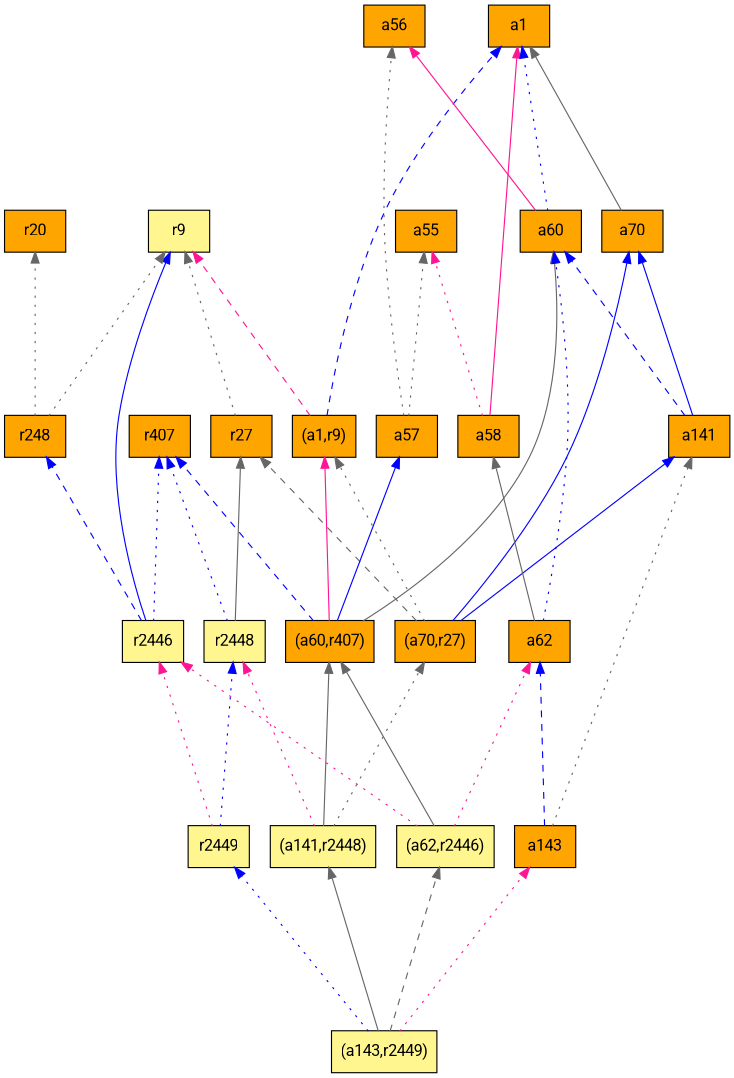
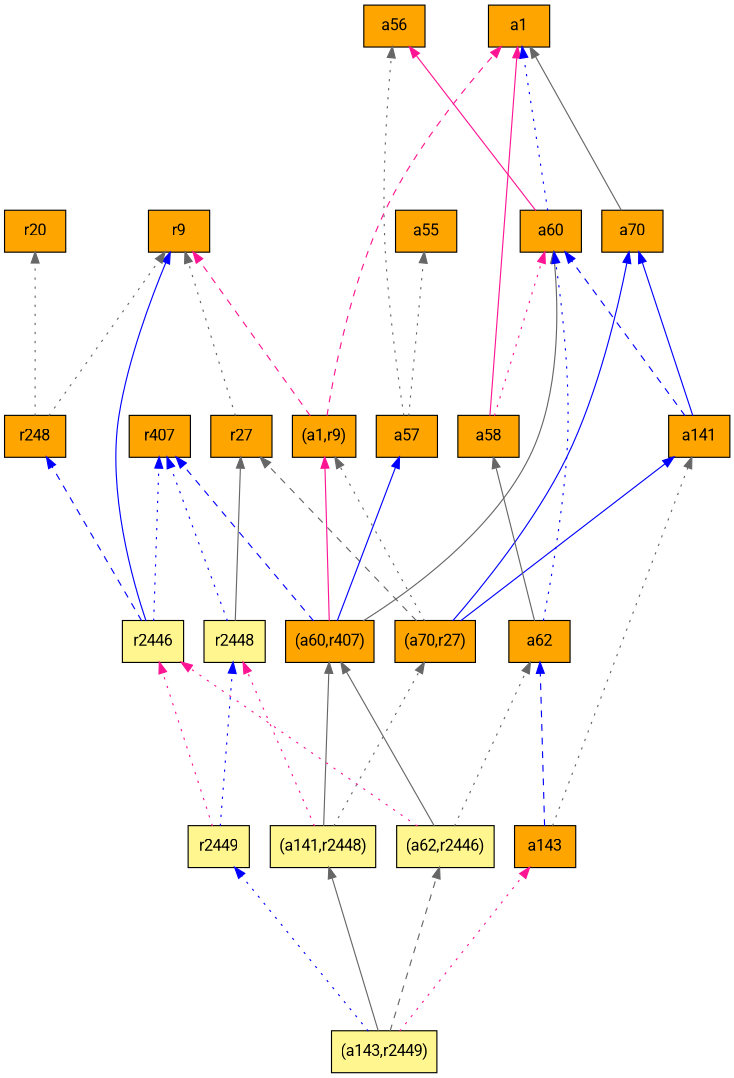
(179, 231) -> (179, 231)
(376, 231) -> (376, 231)
(459, 339) -> (518, 339)
(490, 749) -> (490, 749)
